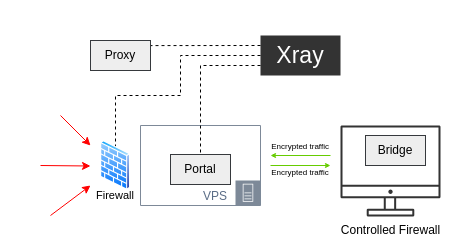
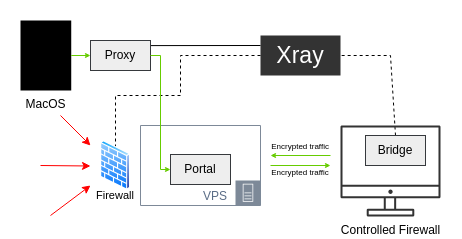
(205, 46) -> (205, 46)
none -> (46, 56)
none -> (78, 56)
none -> (391, 71)
(201, 79) -> none
none -> (161, 110)
